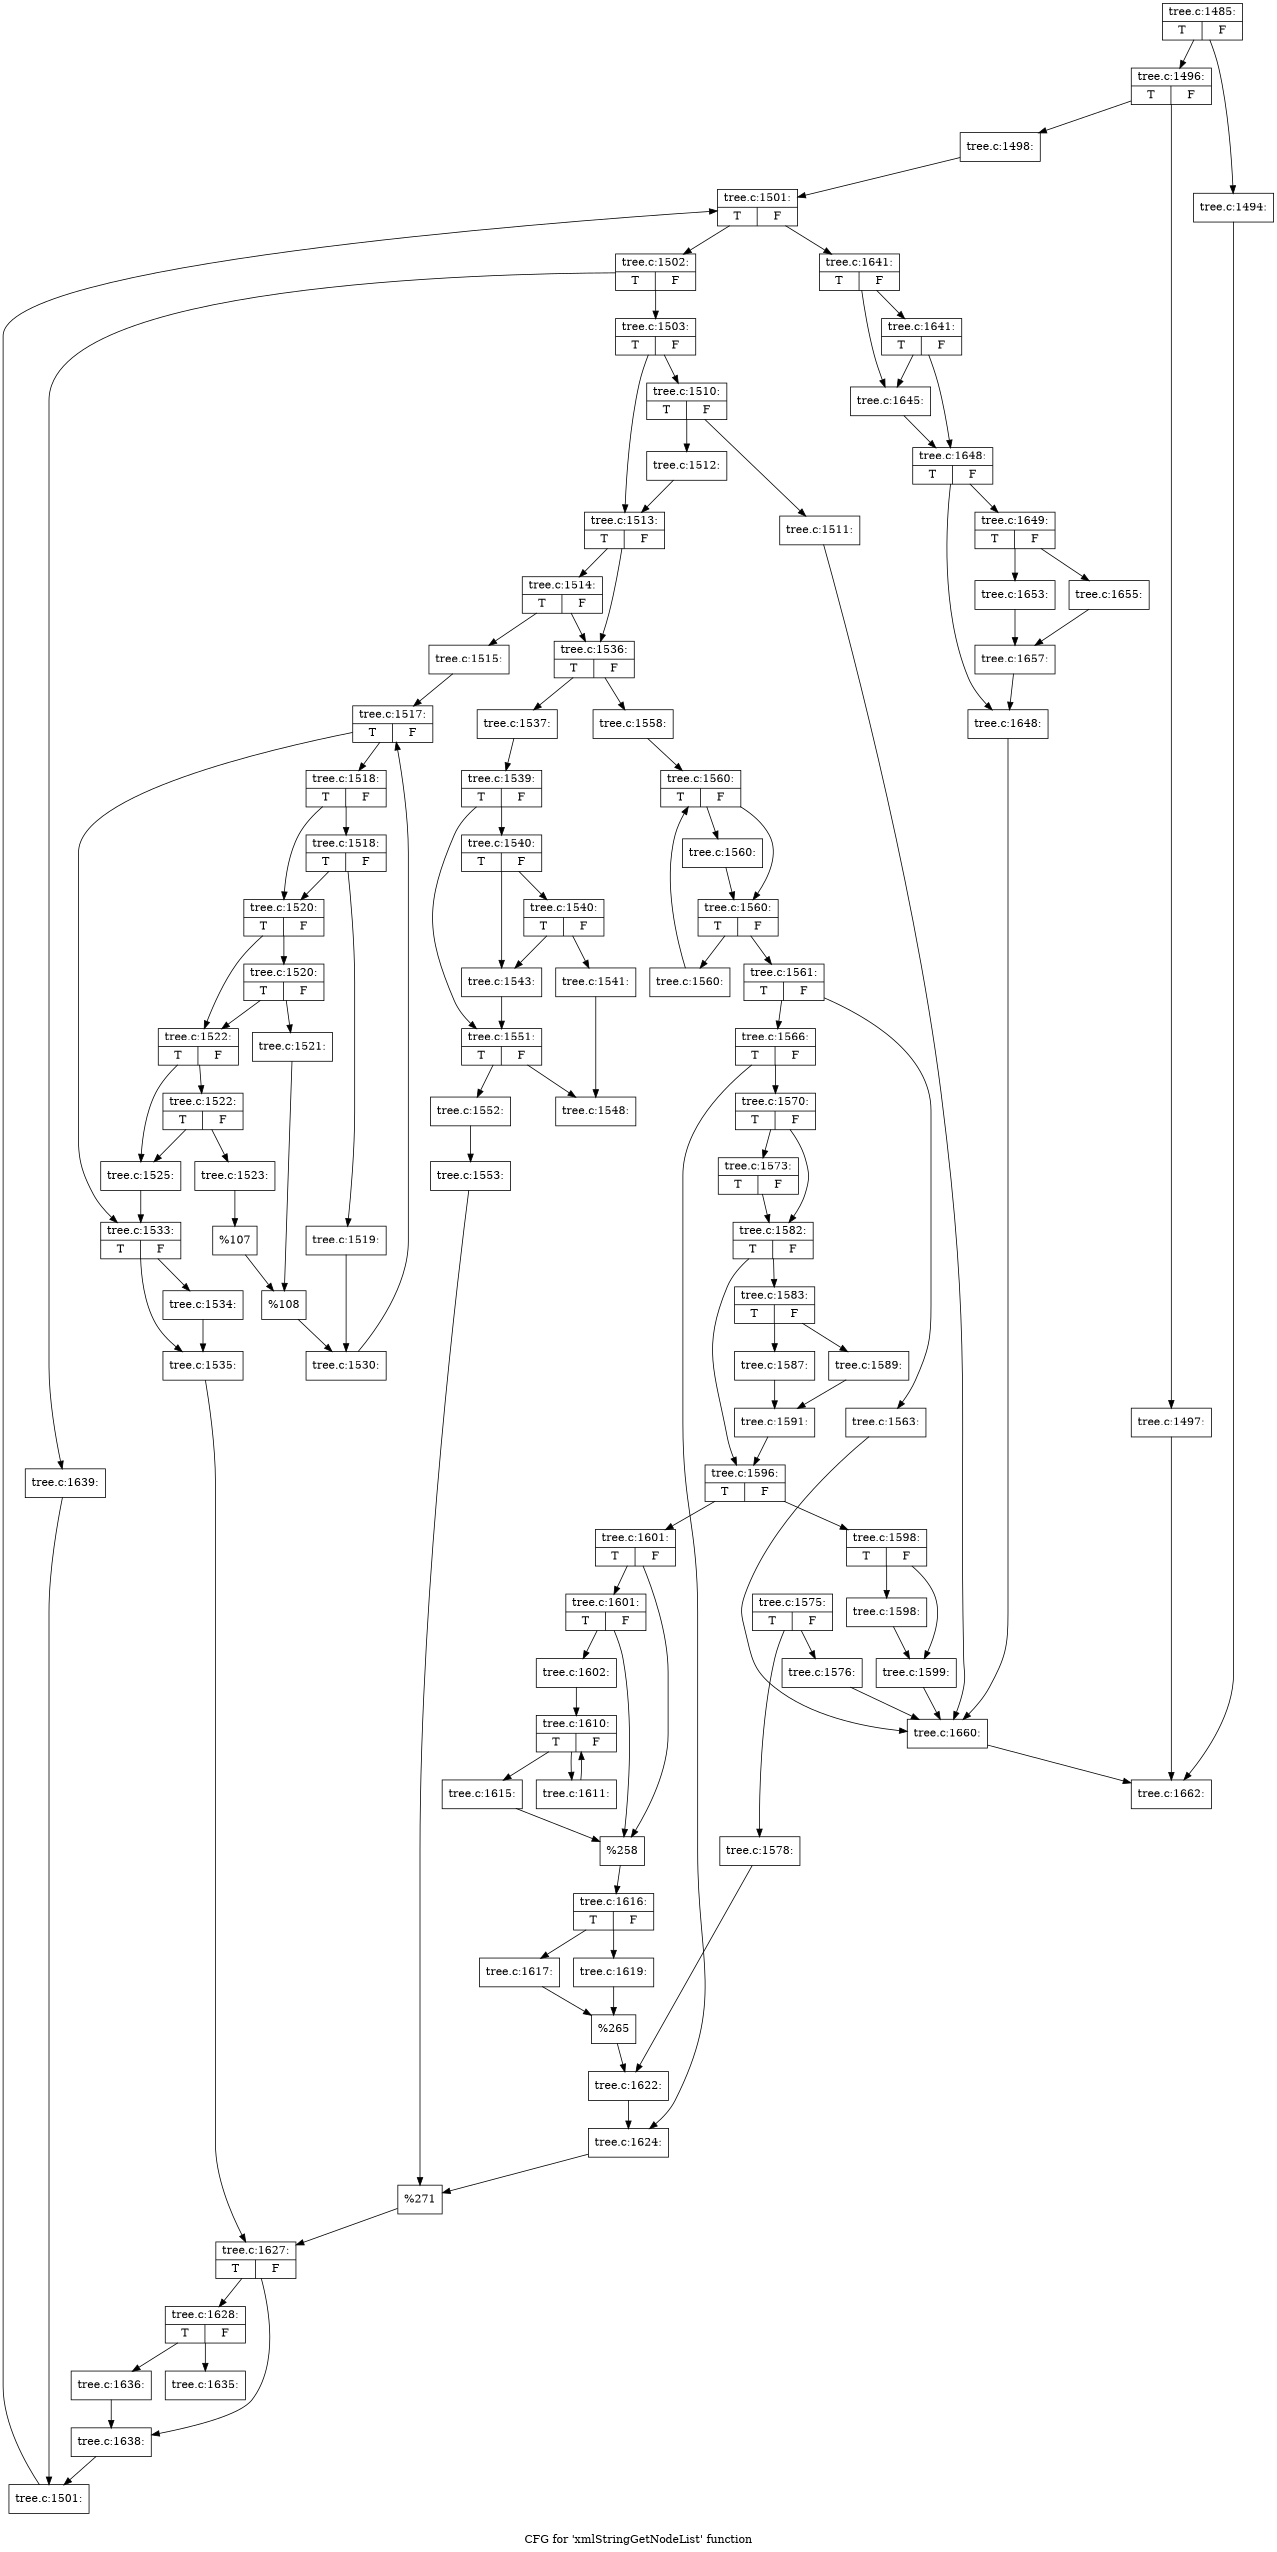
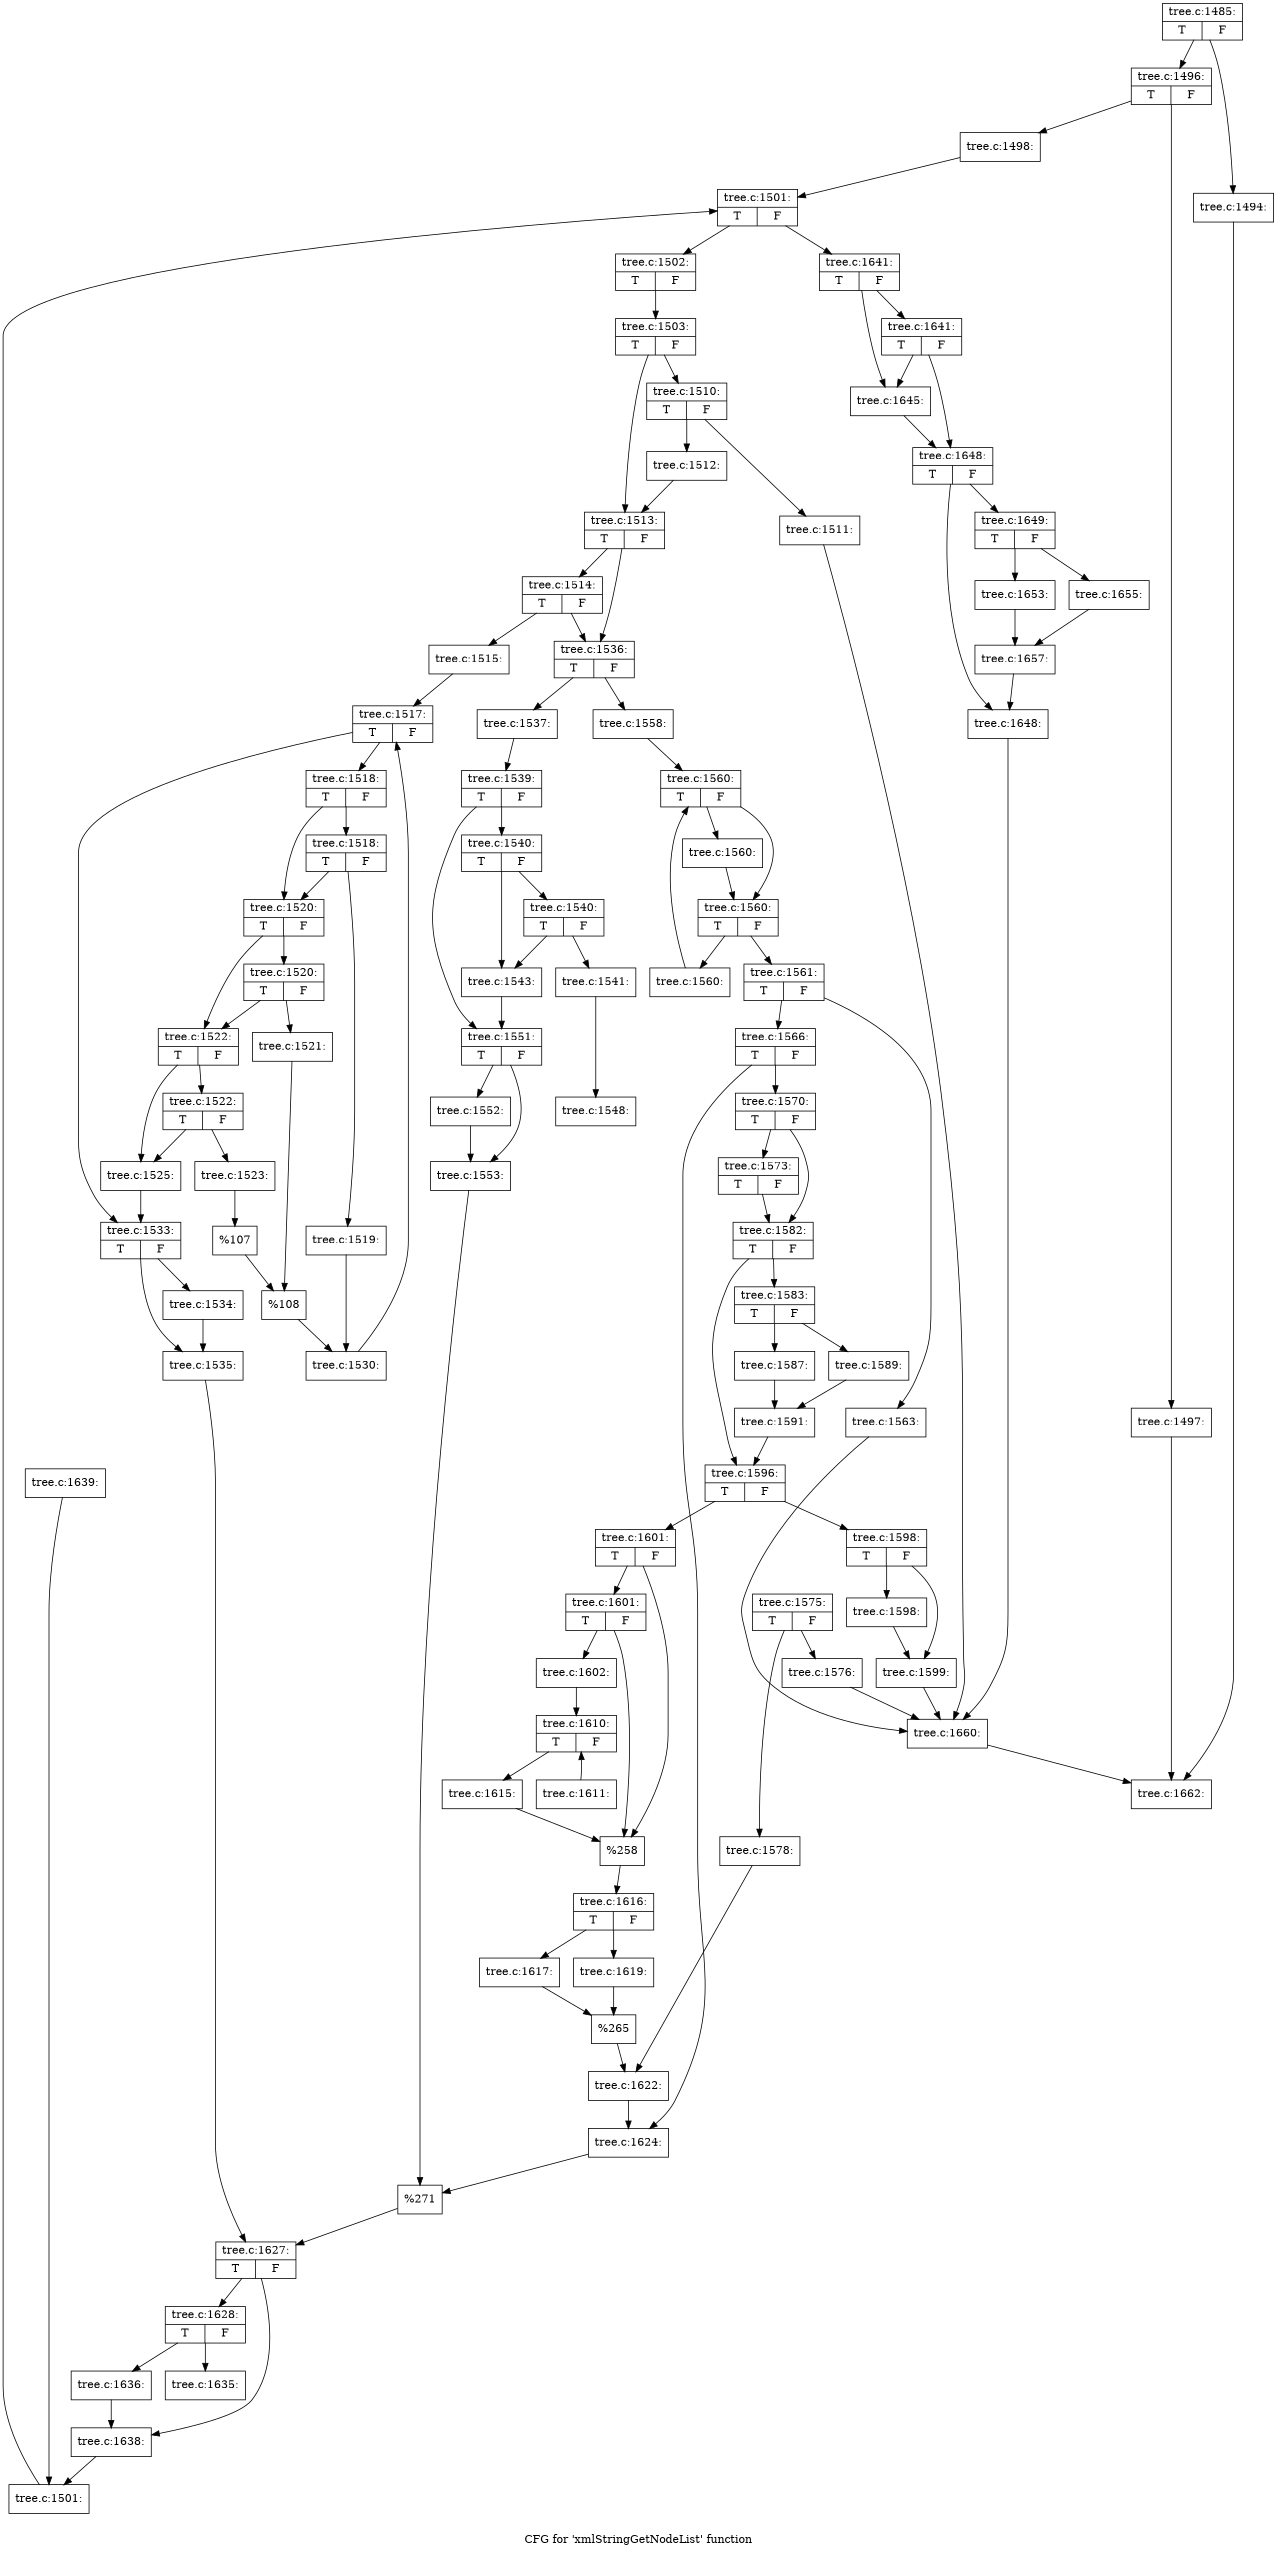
(49, 629) -> none
(548, 1079) -> (521, 1114)
(571, 1762) -> none
